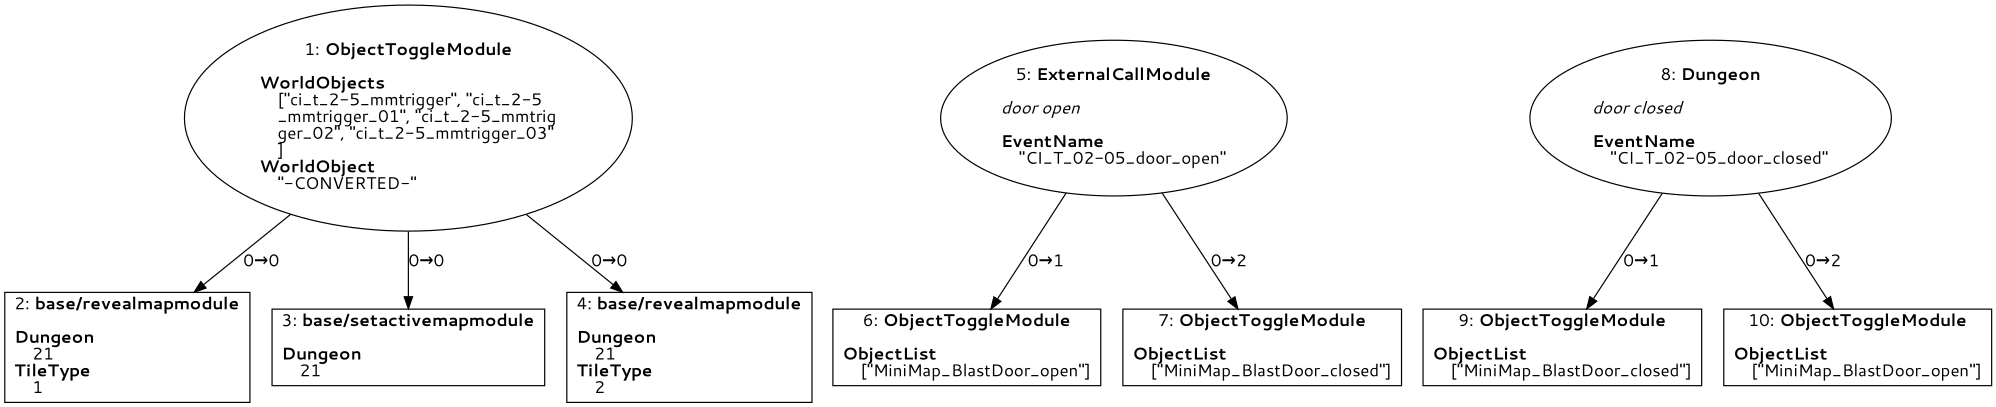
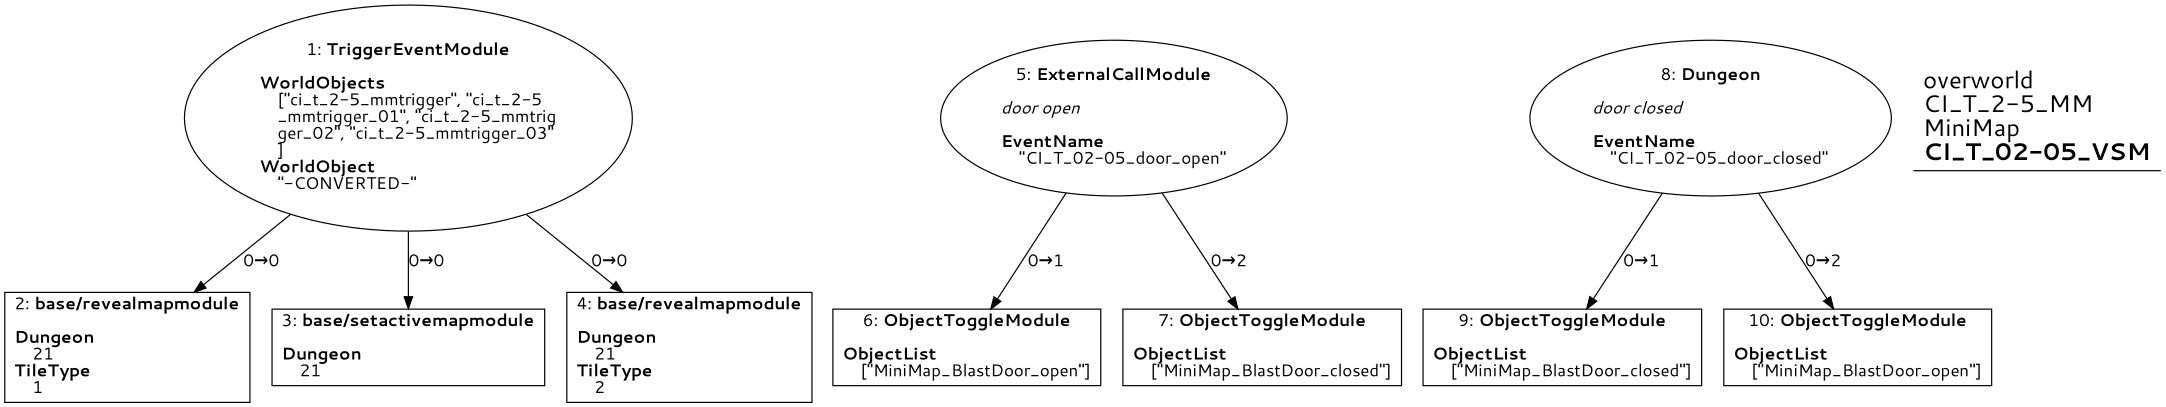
(419, 50) -> (419, 50)
none -> (2037, 118)
